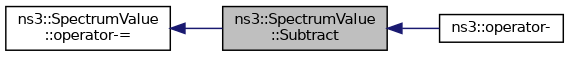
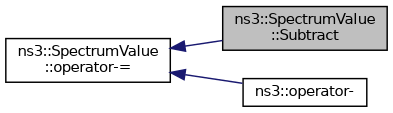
(421, 28) -> (214, 79)
